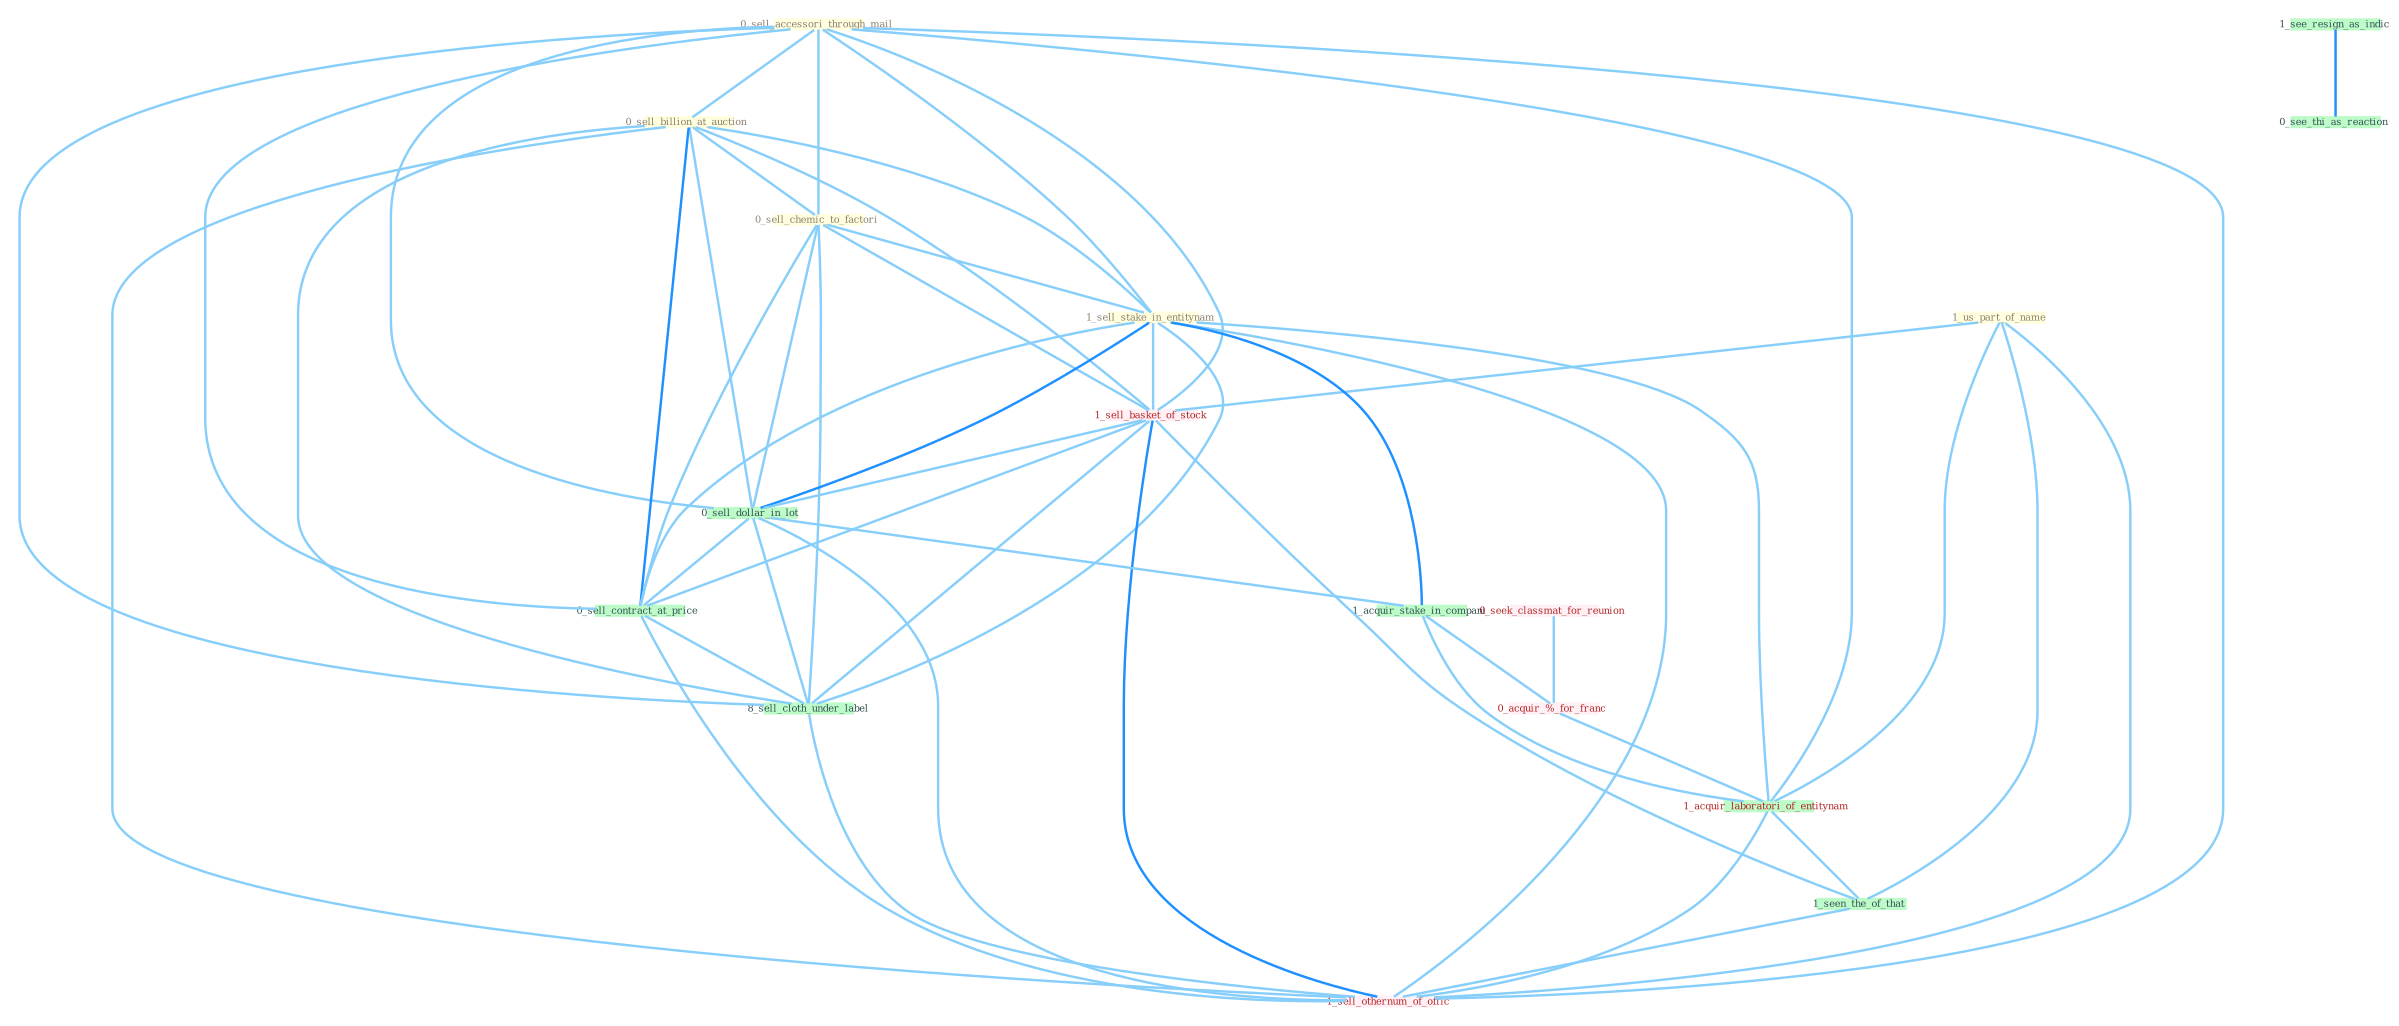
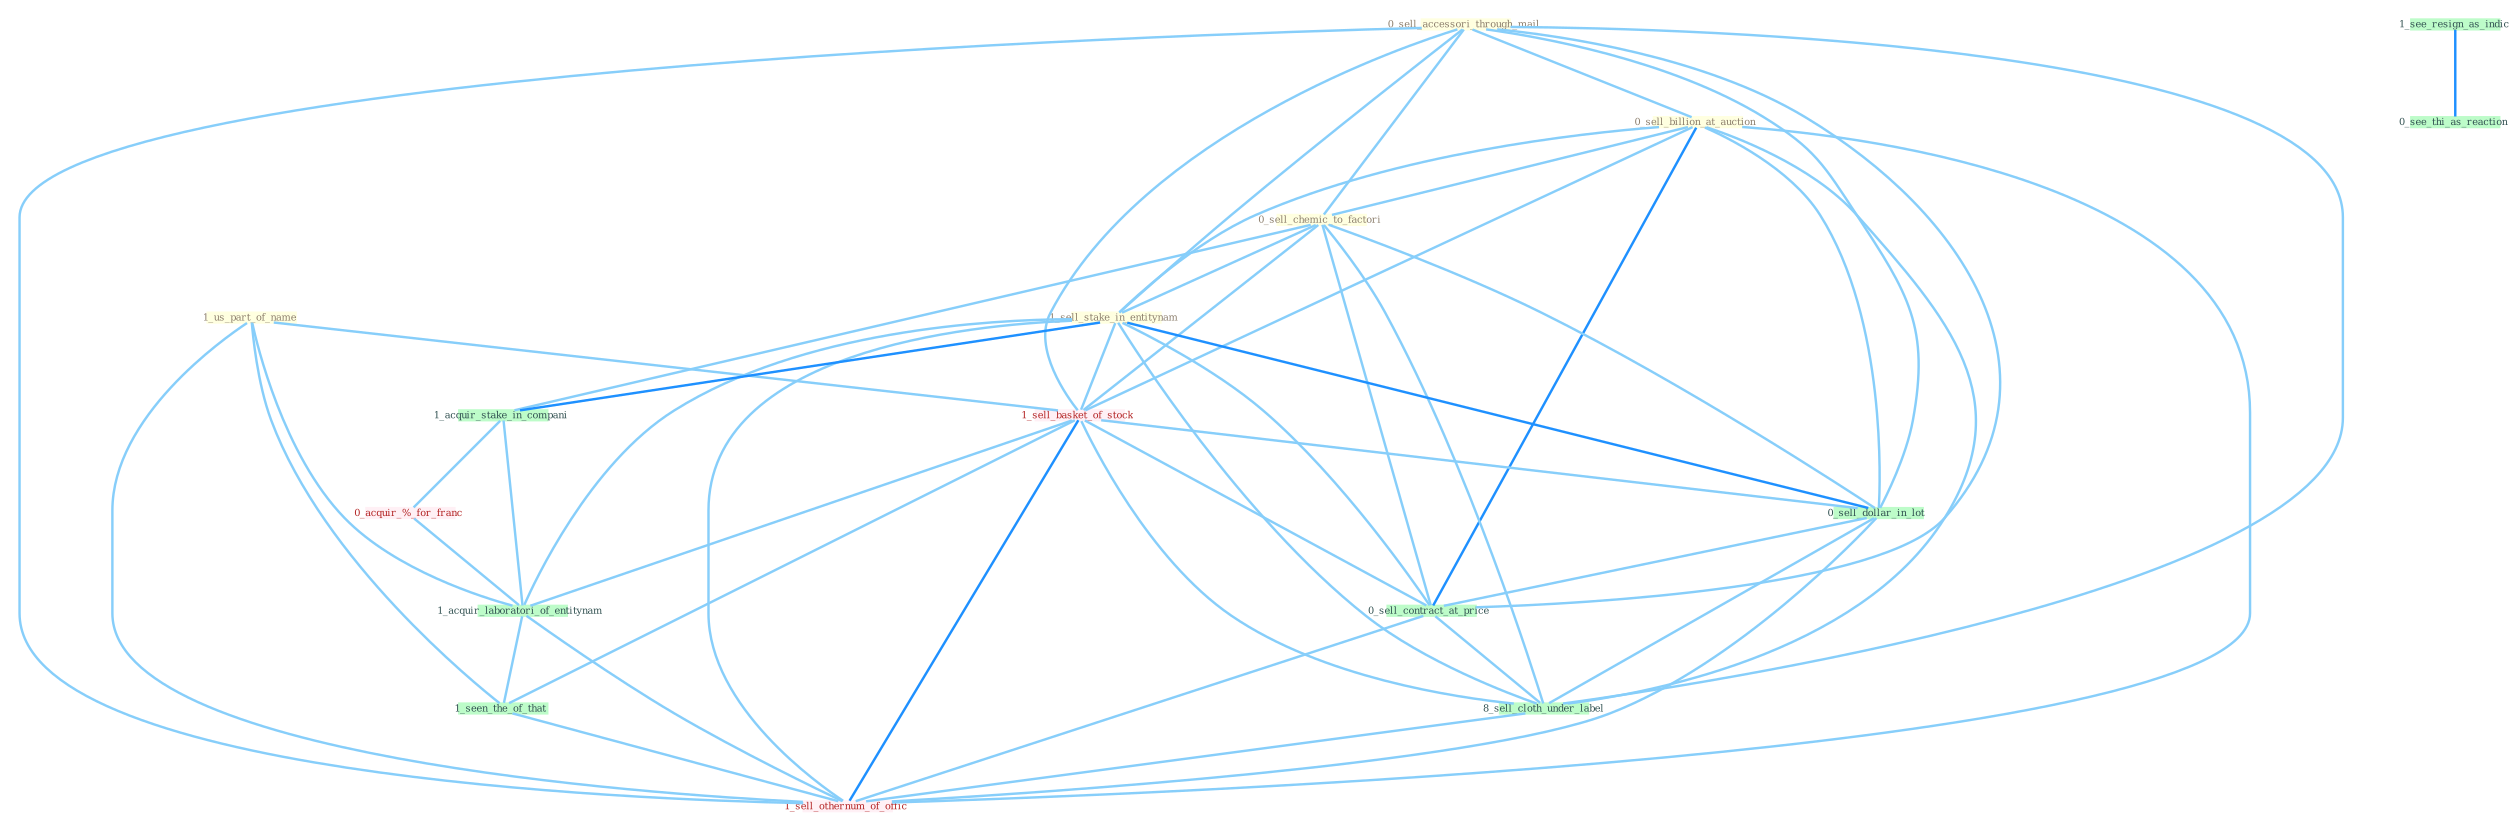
(1662, 133) -> (801, 513)
(1071, 560) -> (933, 313)
(1554, 611) -> none
(1769, 806) -> (523, 611)
